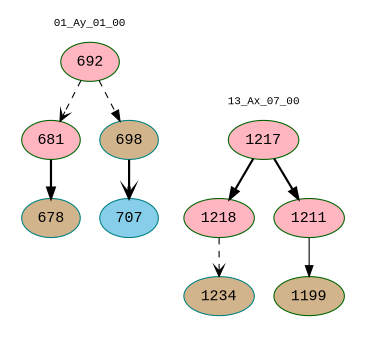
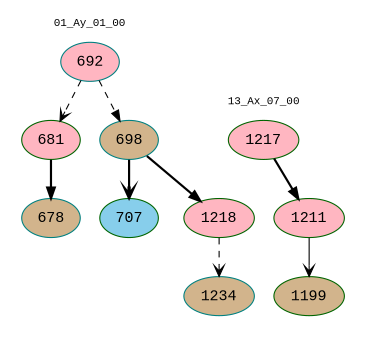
(90, 62) -> (90, 62)
(244, 174) -> (160, 167)
(129, 218) -> (129, 218)
(309, 252) -> (309, 252)
